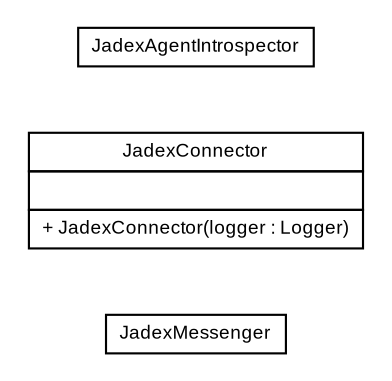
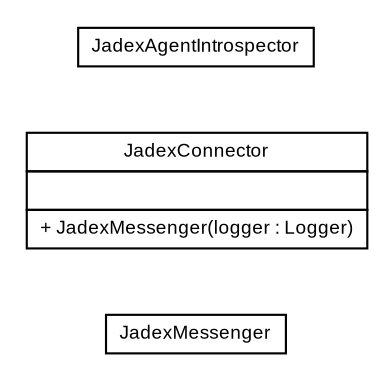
(196, 228) -> (197, 228)
